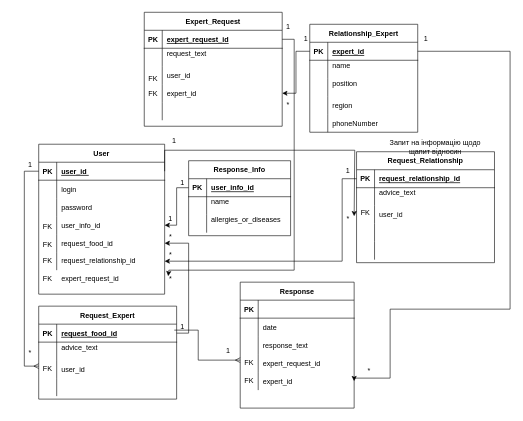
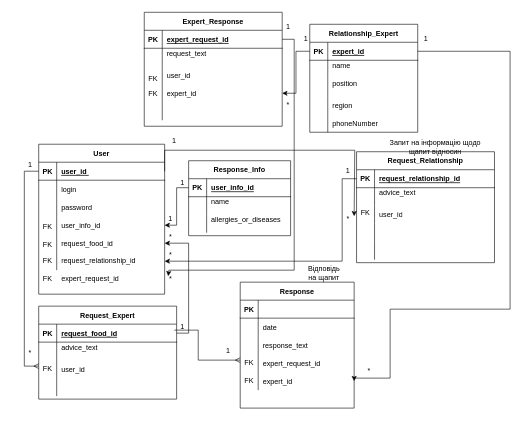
(213, 22) -> (213, 22)
none -> (324, 273)
